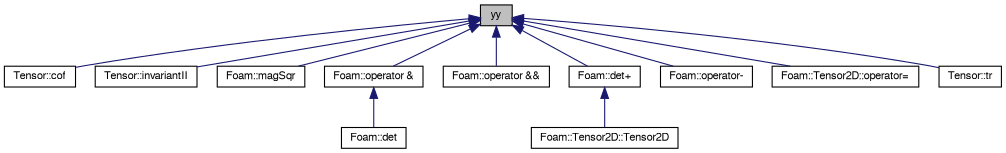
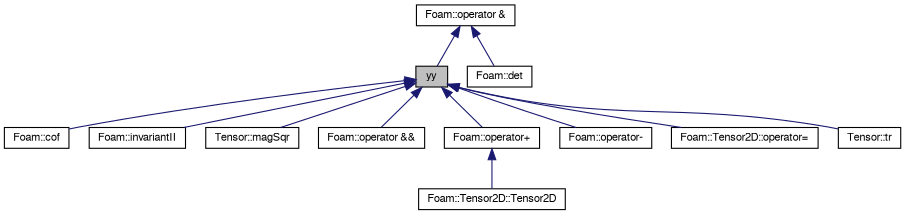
(432, 48) -> (446, 51)
(40, 77) -> (37, 138)
(146, 77) -> (137, 138)
(261, 77) -> (252, 138)
(605, 77) -> (492, 138)
